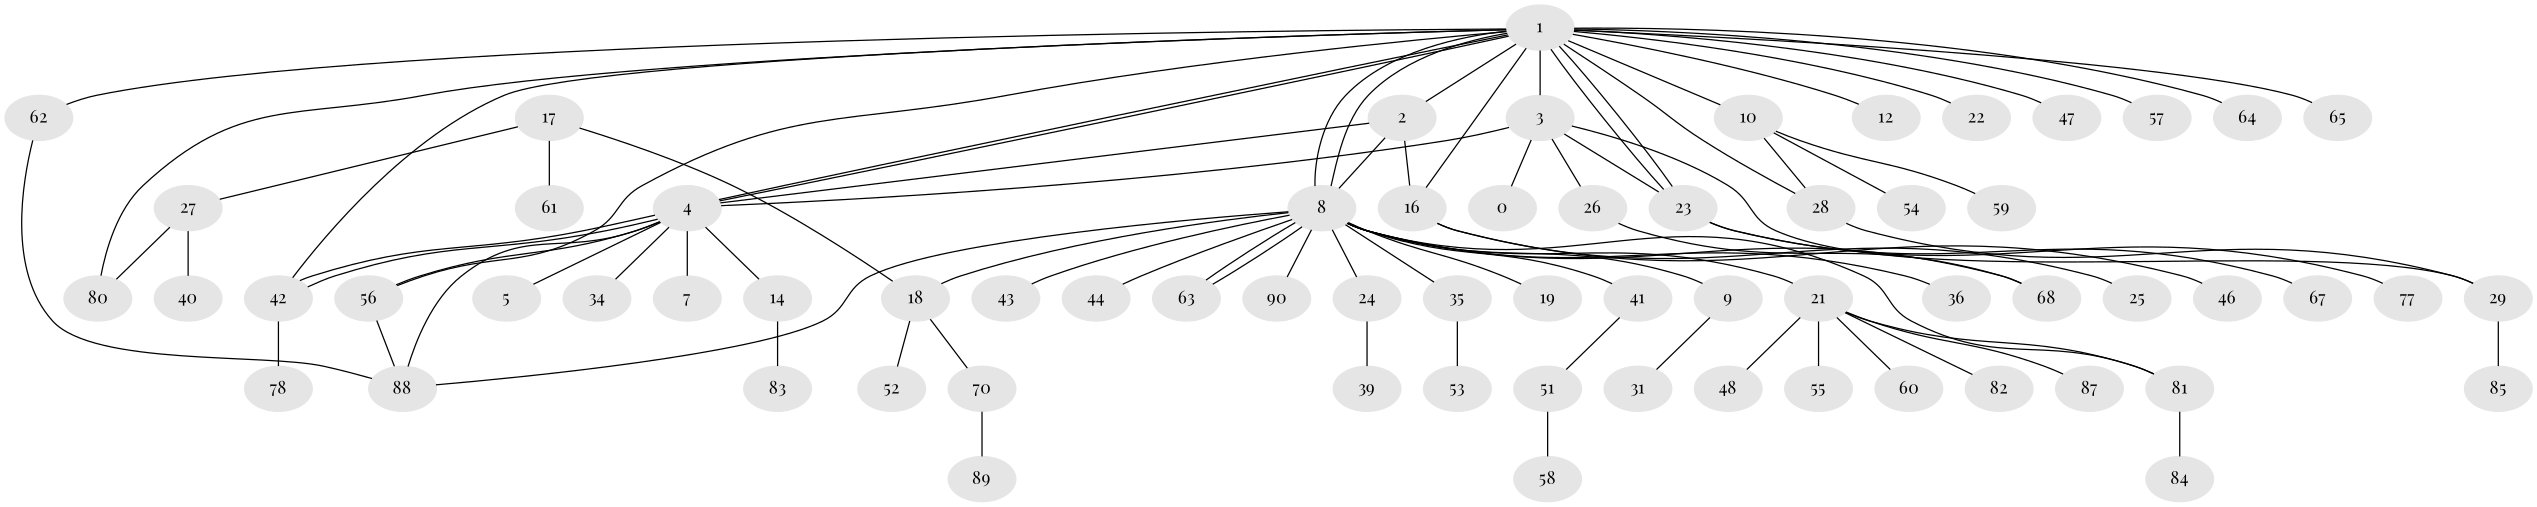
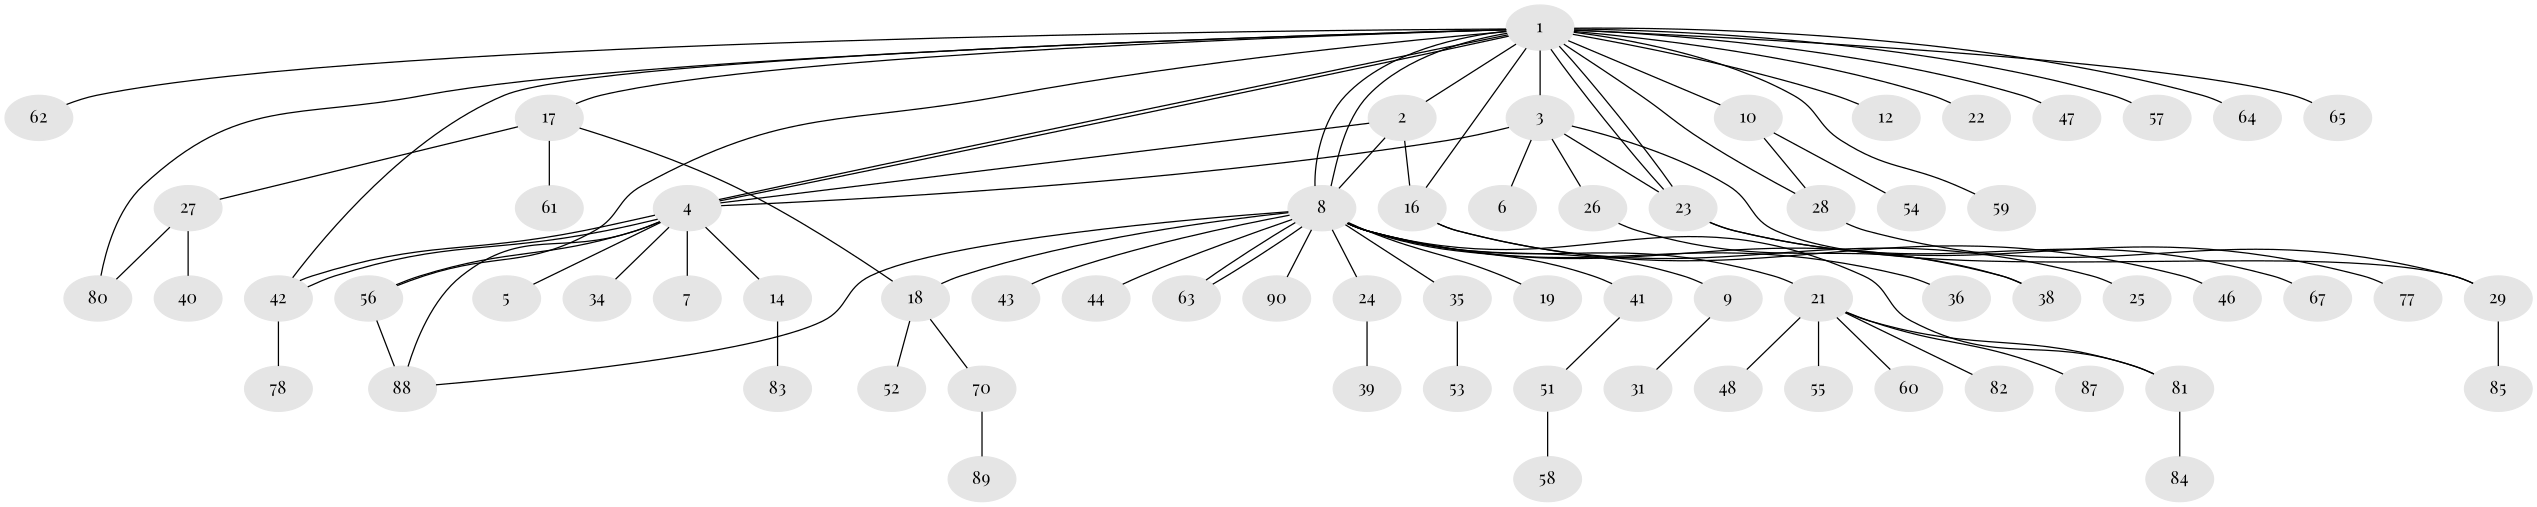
none -> (830, 65)
(1876, 162) -> (1785, 91)
(1502, 208) -> (1502, 208)
(2047, 298) -> (2047, 298)
(116, 348) -> none
